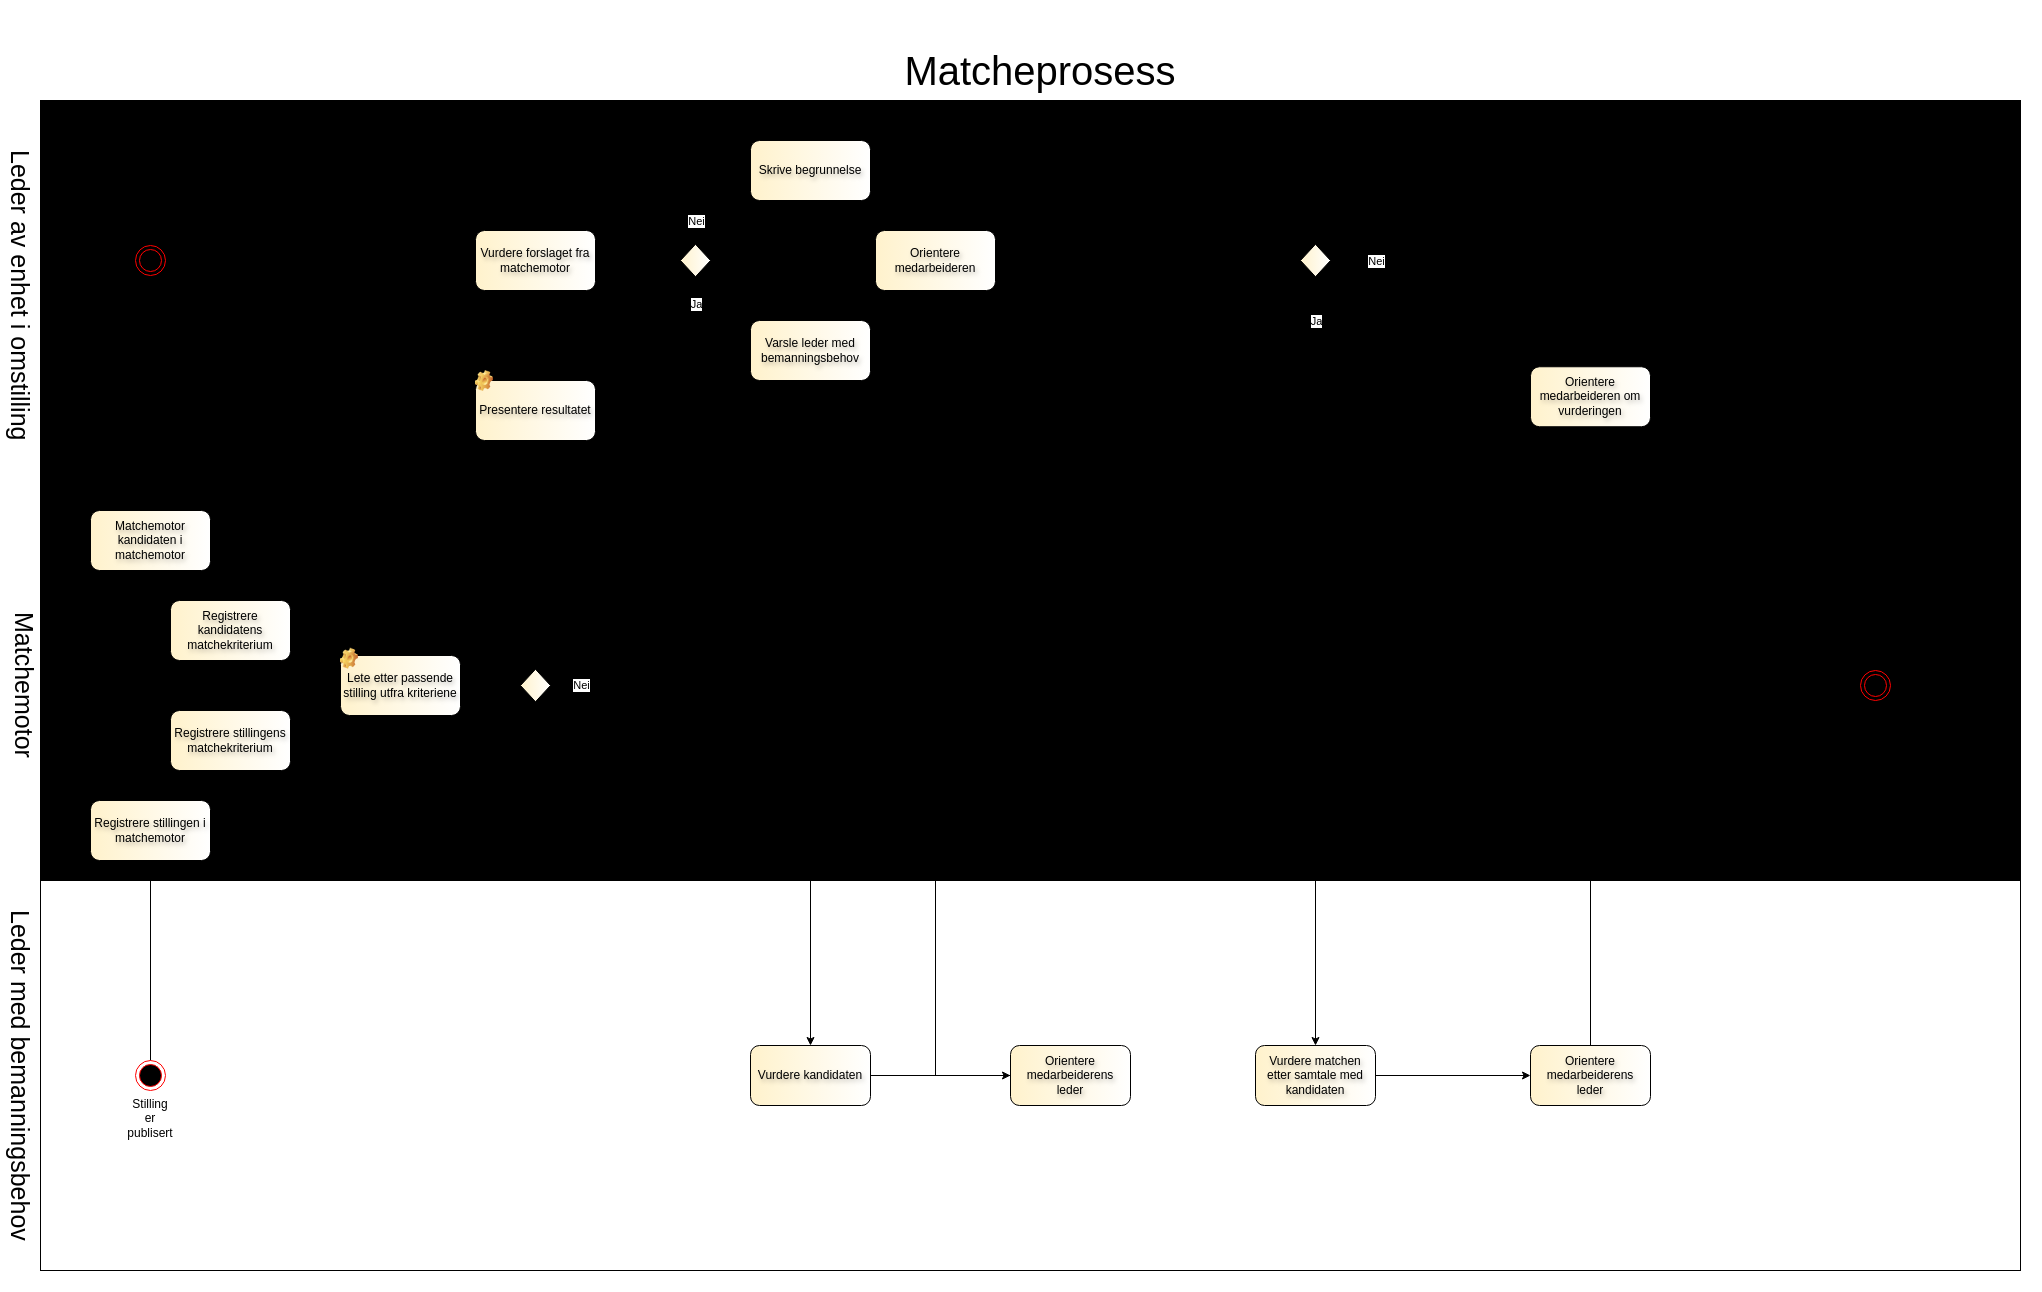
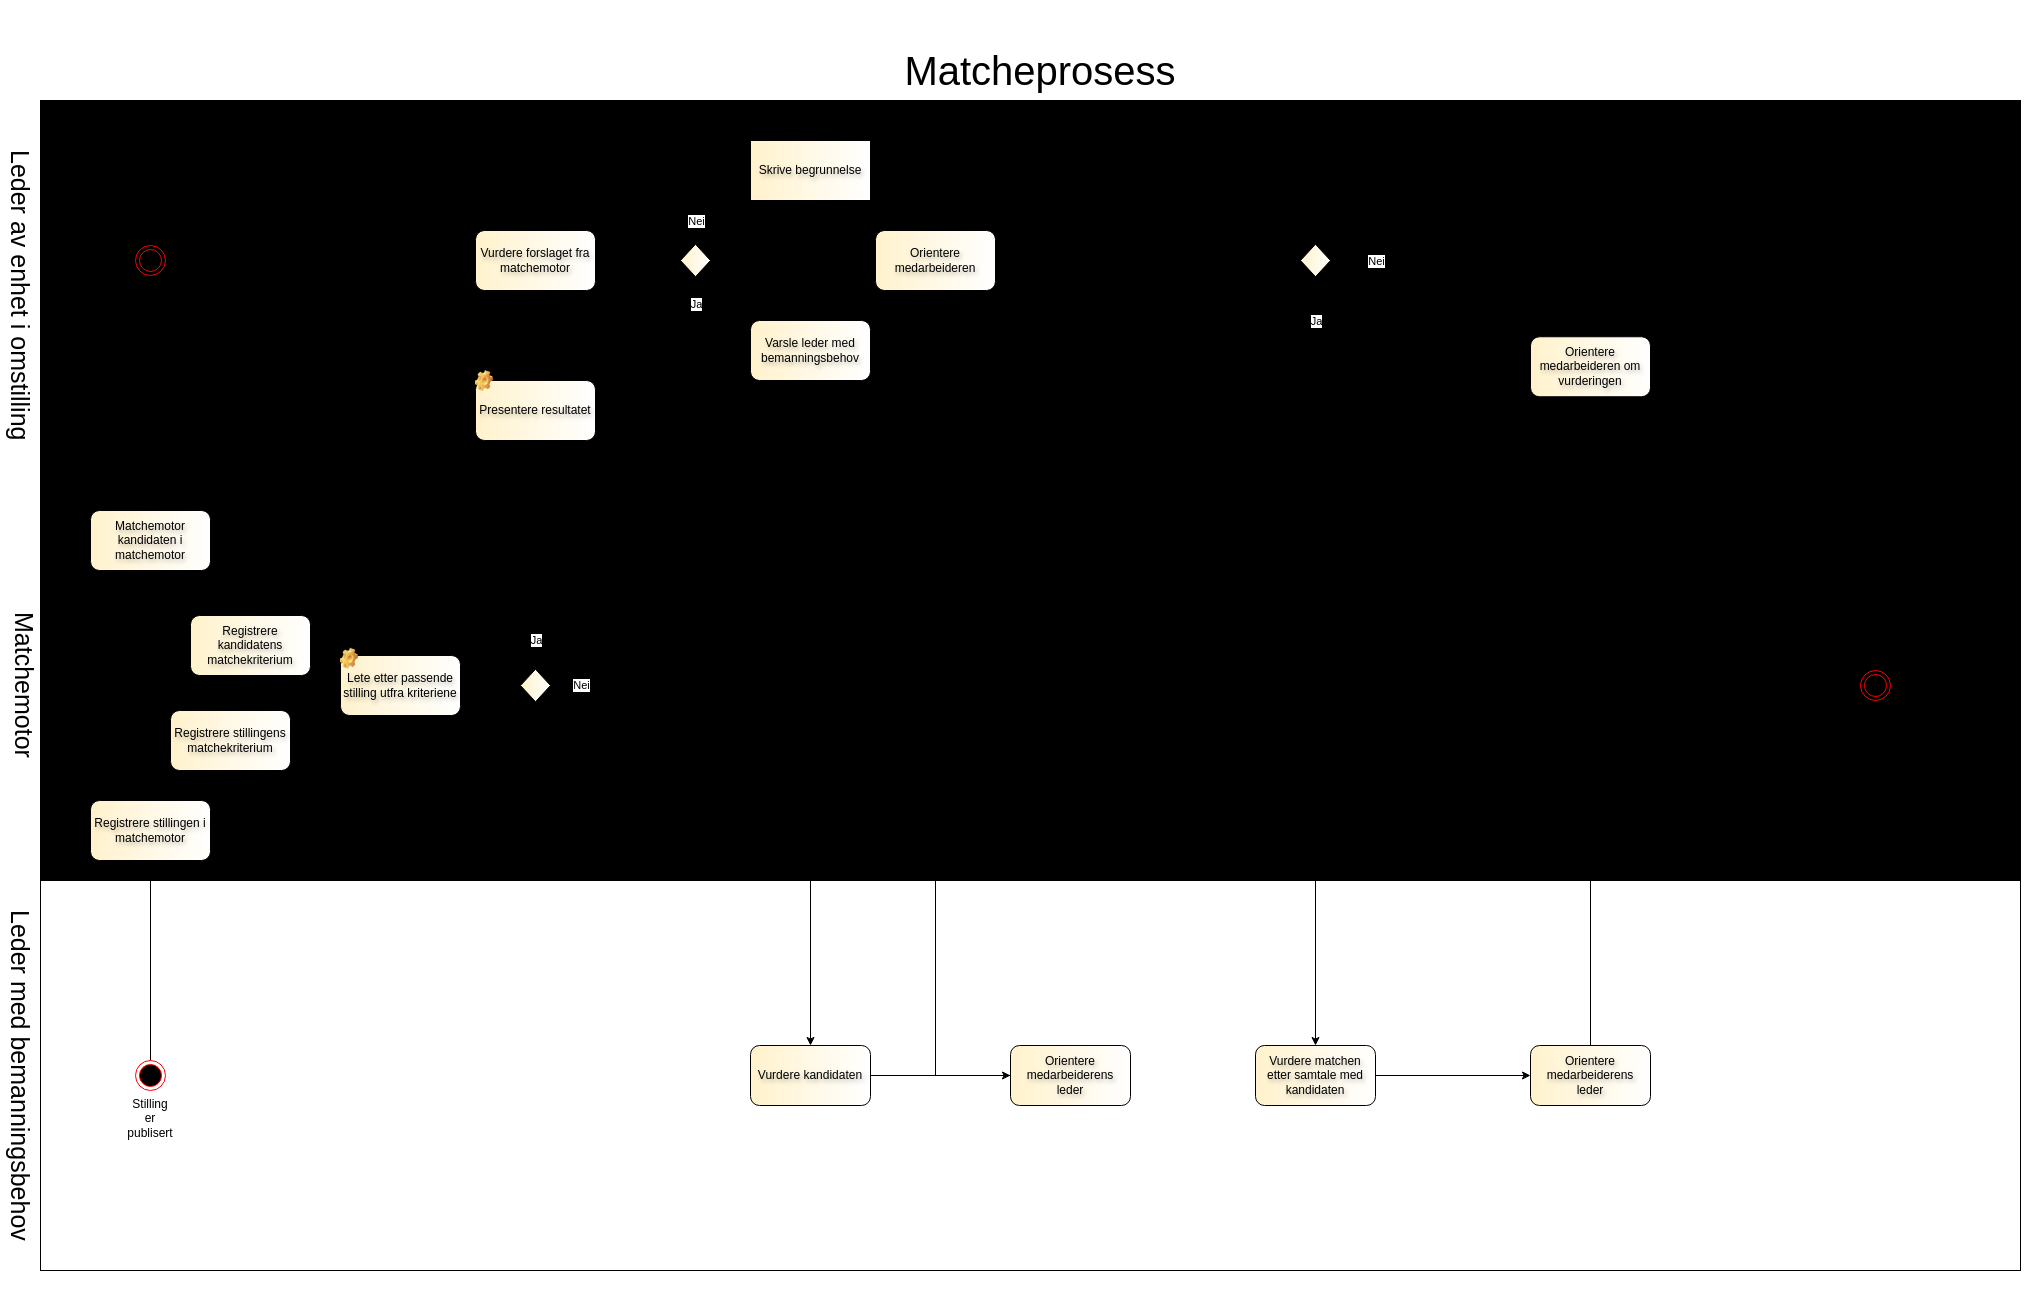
(811, 171) -> (811, 171)
(1591, 397) -> (1591, 367)
(231, 631) -> (251, 646)
none -> (536, 640)
